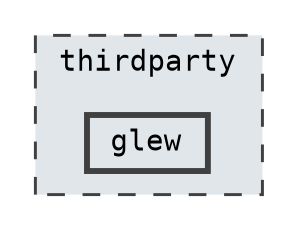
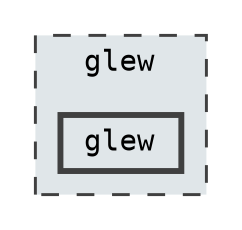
(149, 63) -> (121, 63)
